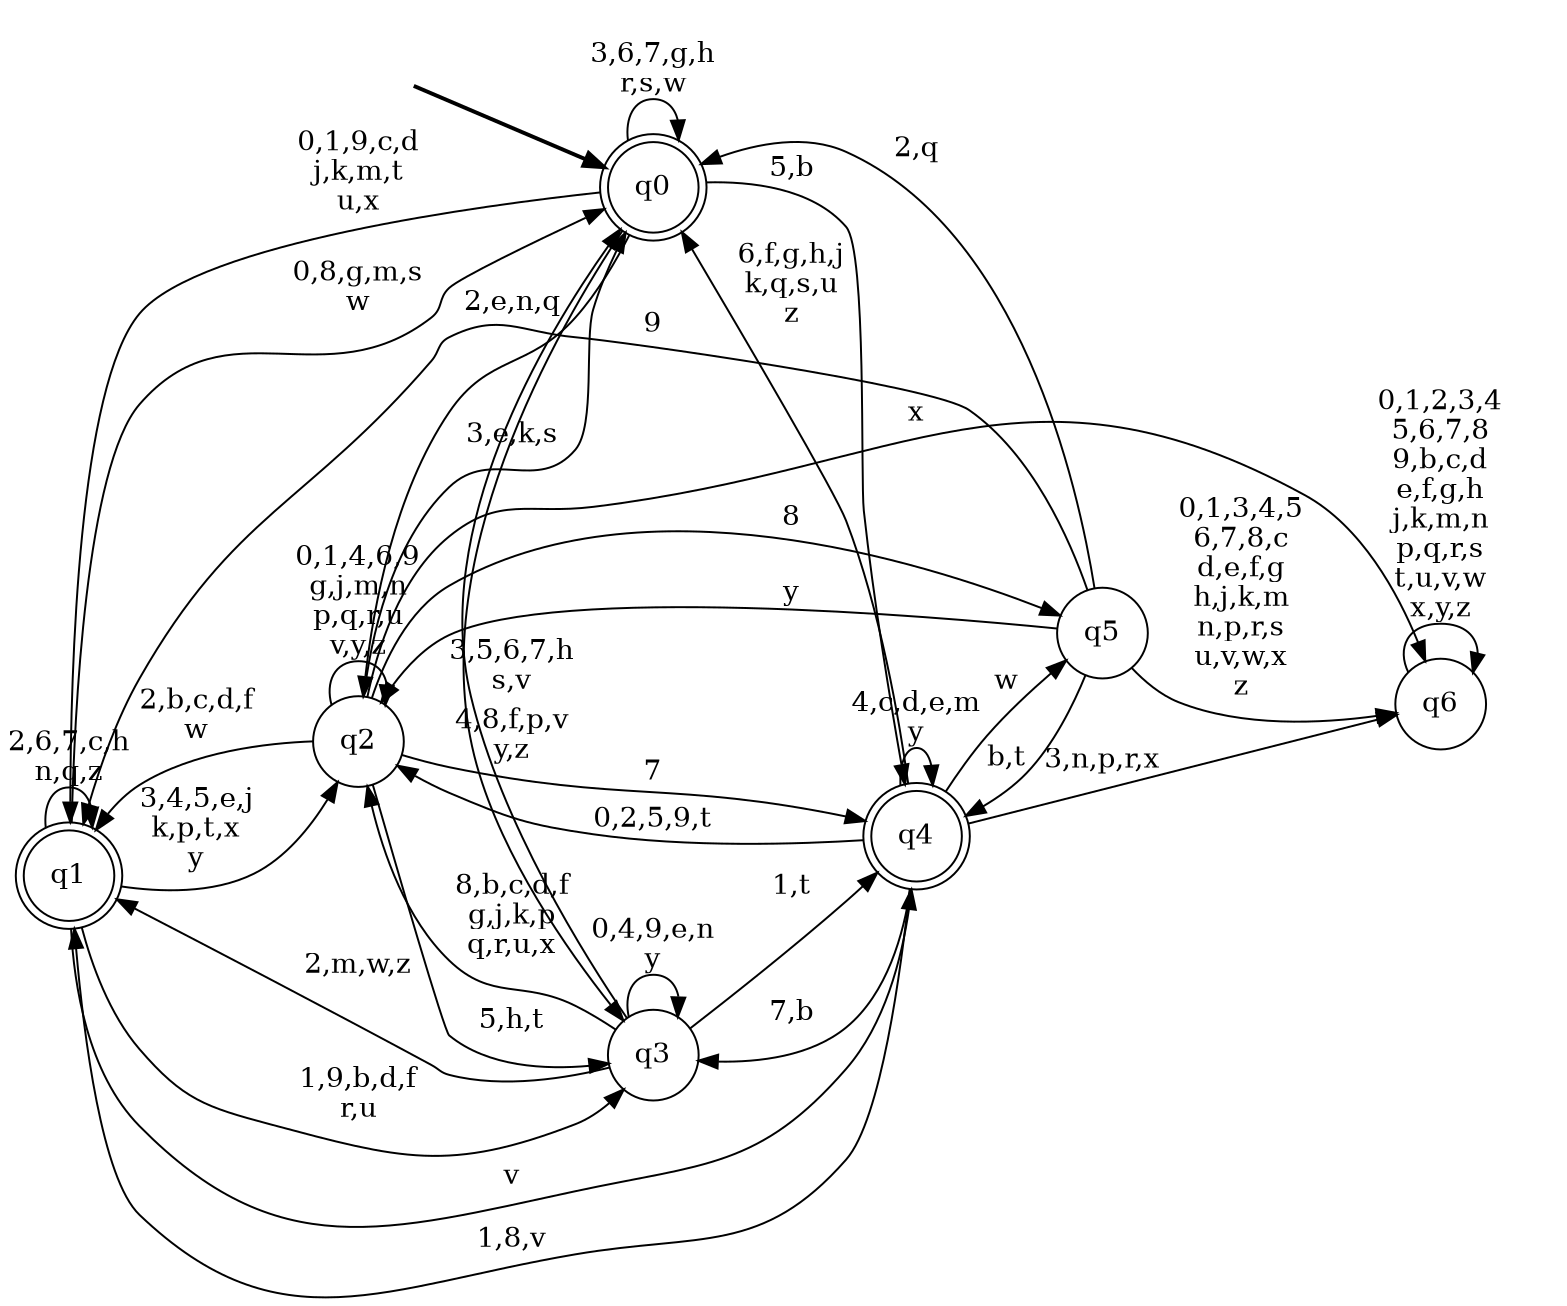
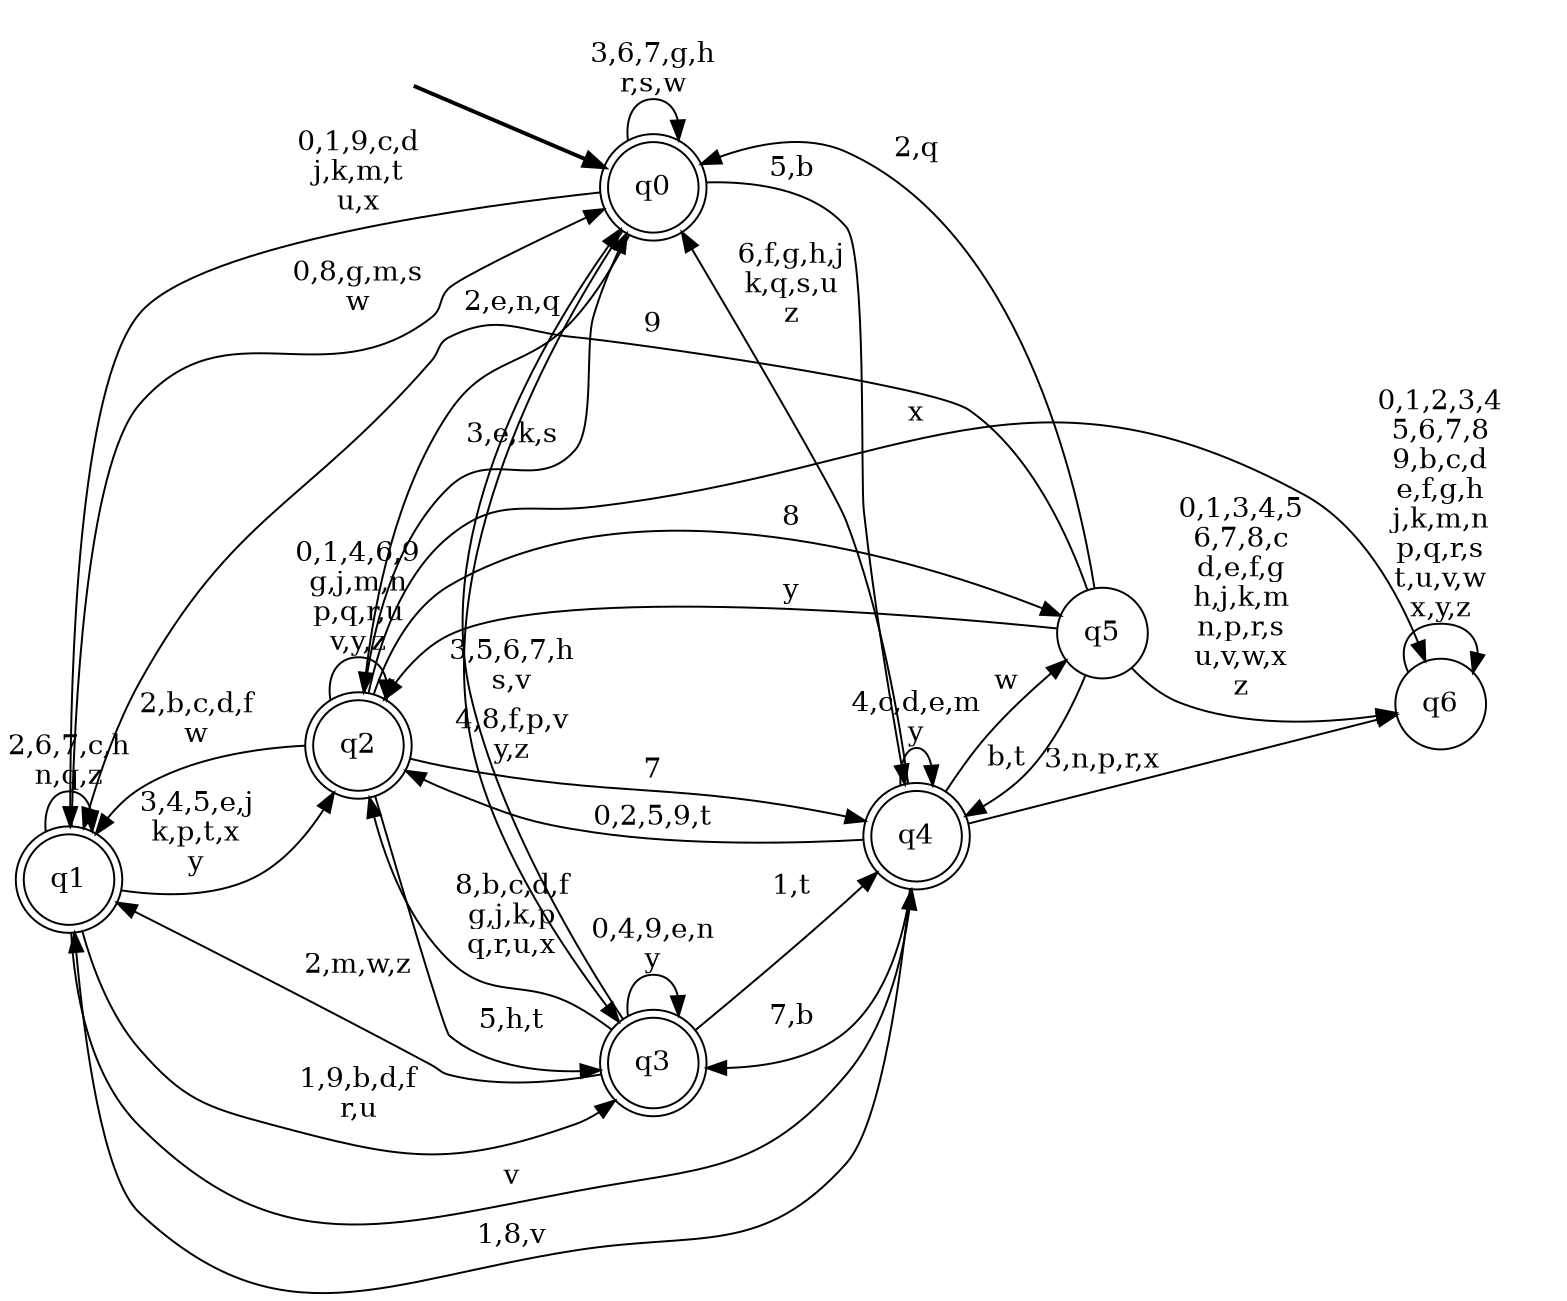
(358, 742) -> (358, 746)
(653, 1055) -> (653, 1063)
